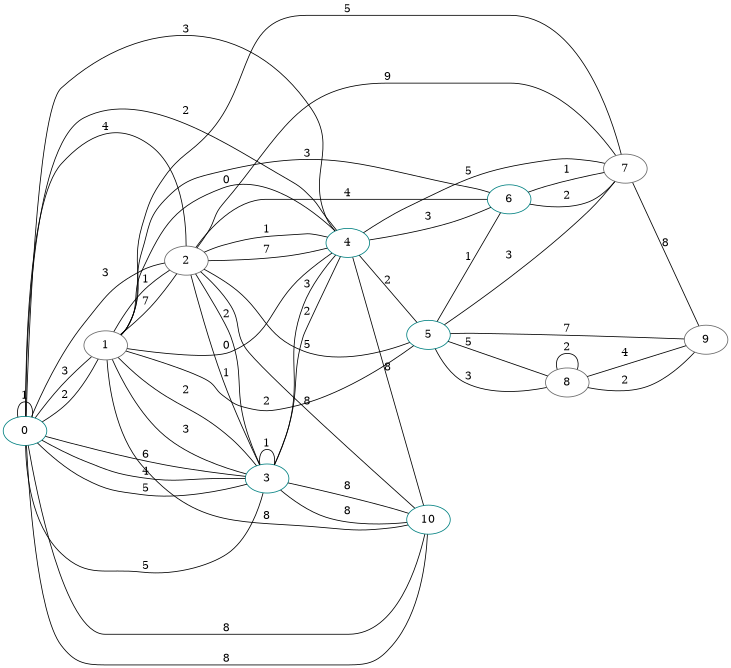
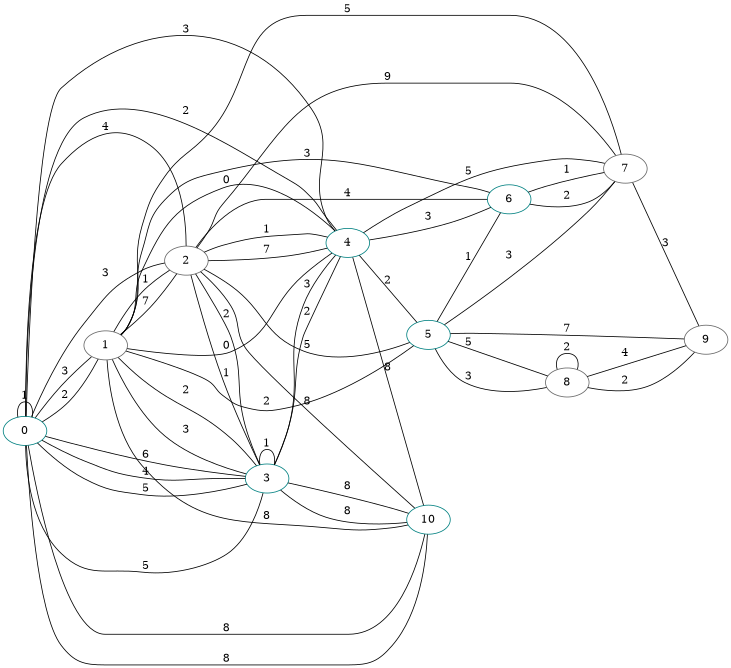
(666, 243) -> (666, 243)
